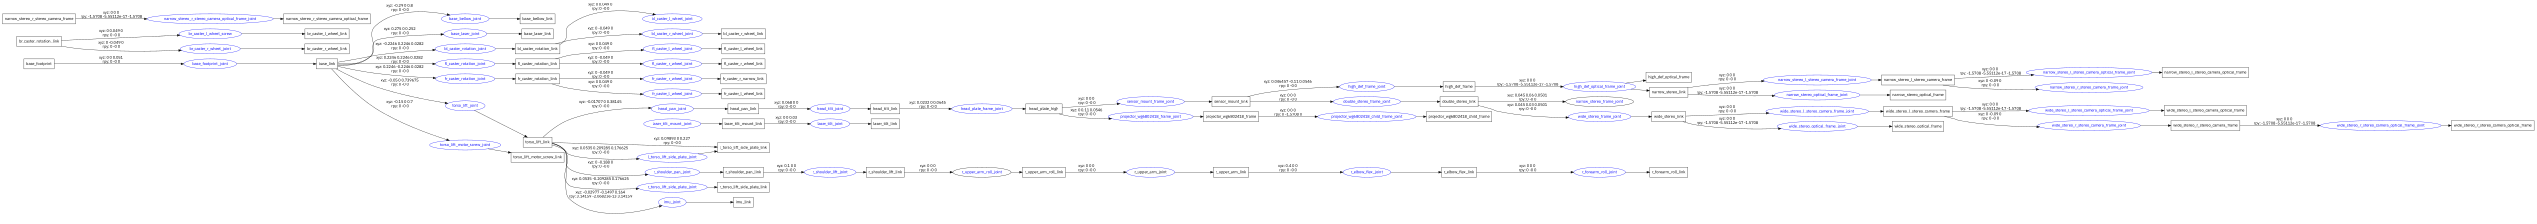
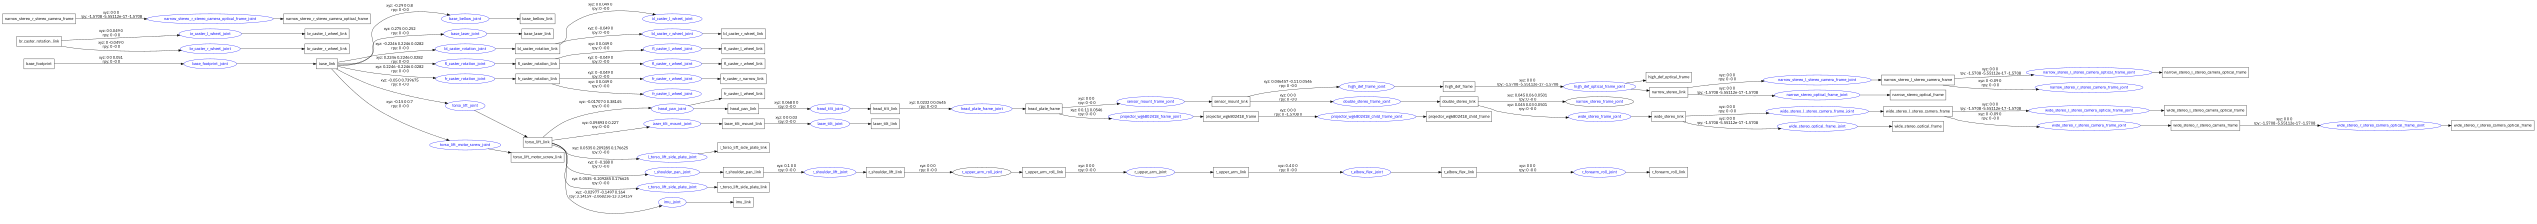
(210, 34) -> (210, 34)
(710, 94) -> (704, 102)
(1044, 109) -> (1044, 109)
(633, 145) -> (599, 134)
